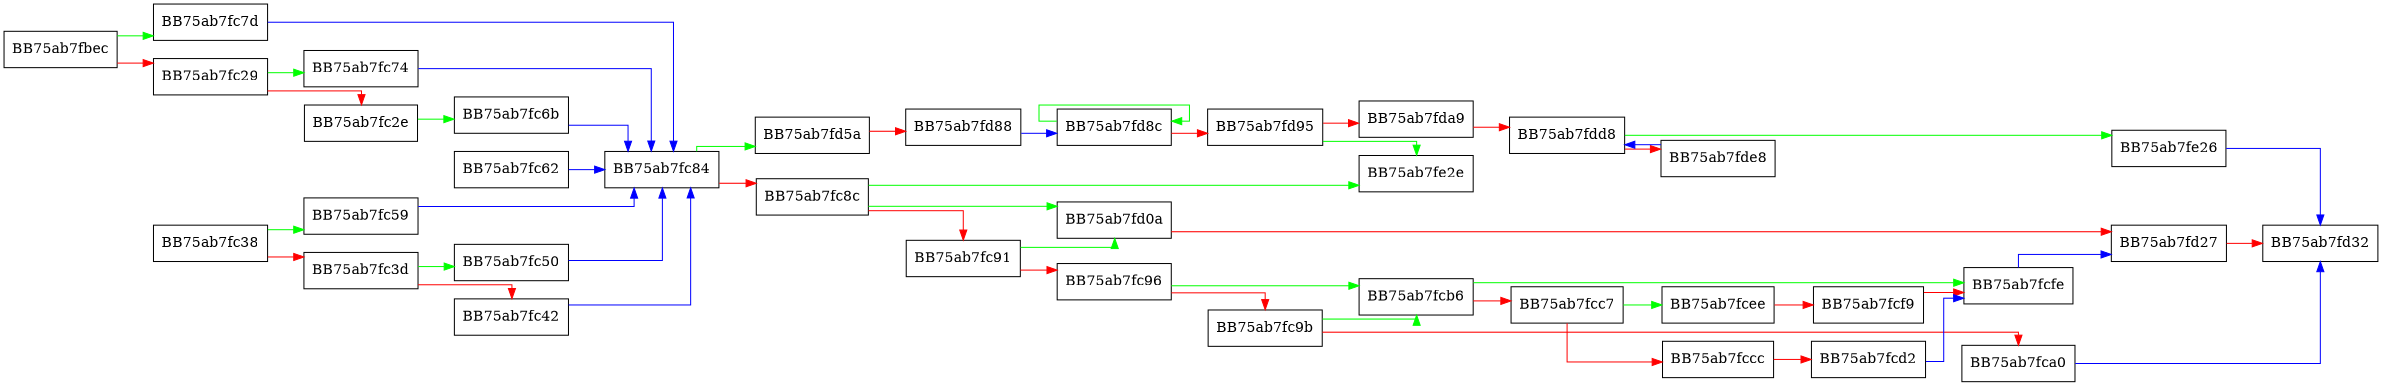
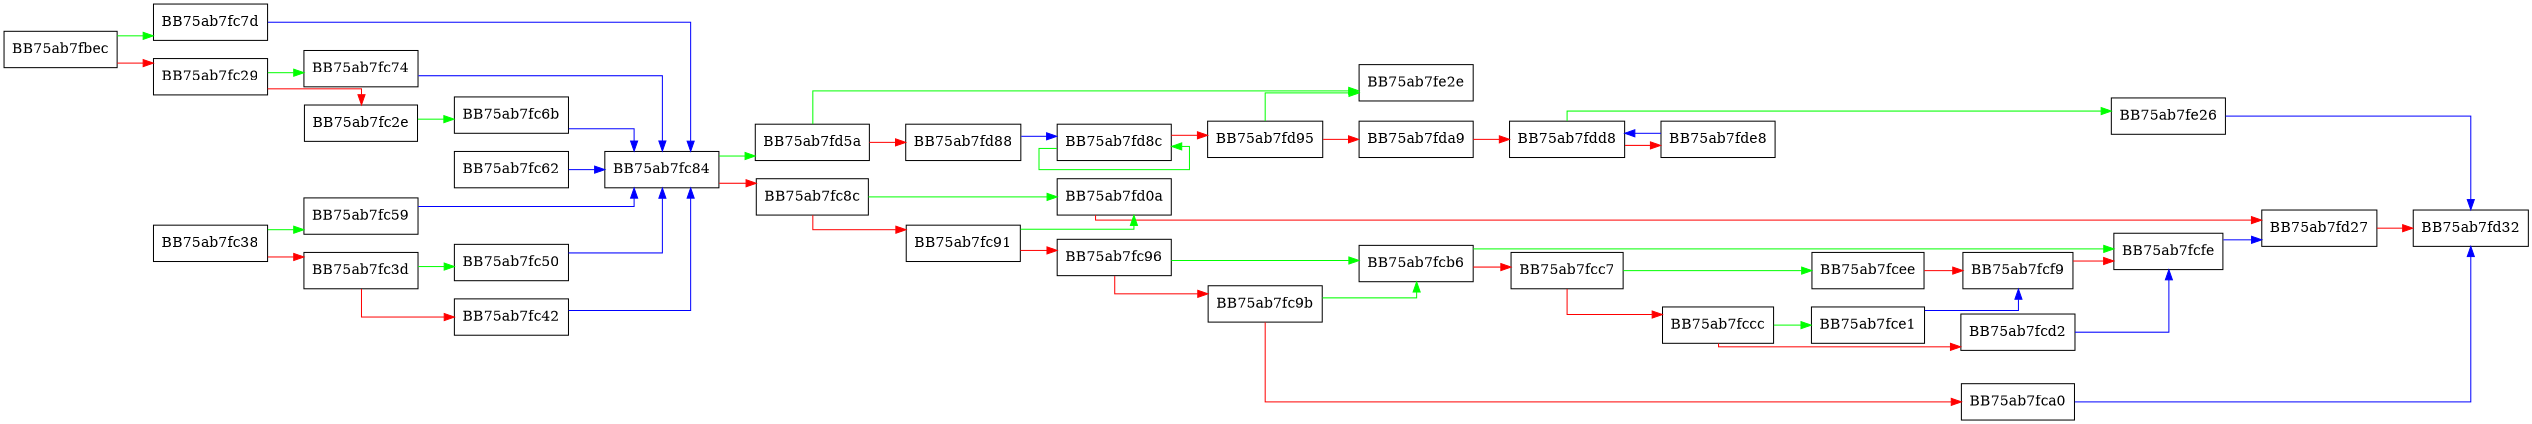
(1109, 185) -> (1064, 91)
none -> (1868, 325)
